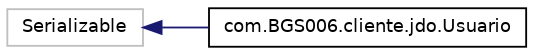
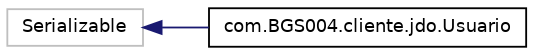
(368, 28) -> (368, 28)
